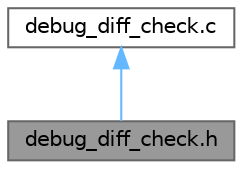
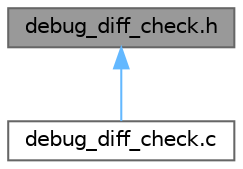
(121, 95) -> (121, 95)
